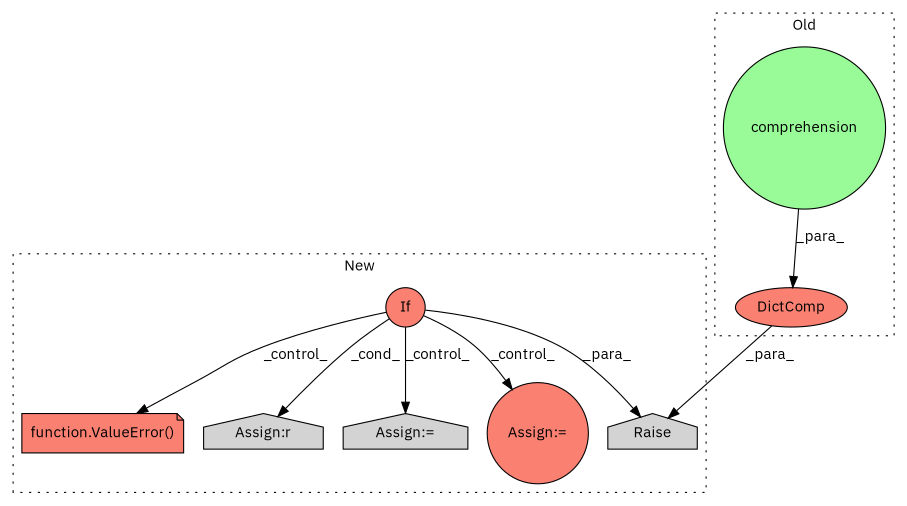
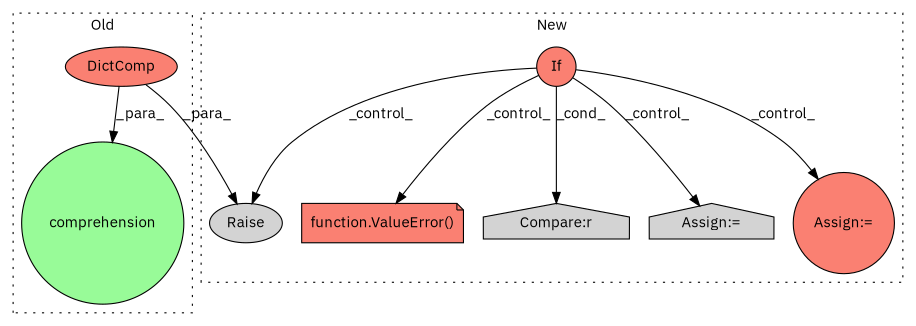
(796, 243) -> (116, 109)
(608, 355) -> (381, 114)
(263, 433) -> (556, 223)
(653, 433) -> (246, 223)
